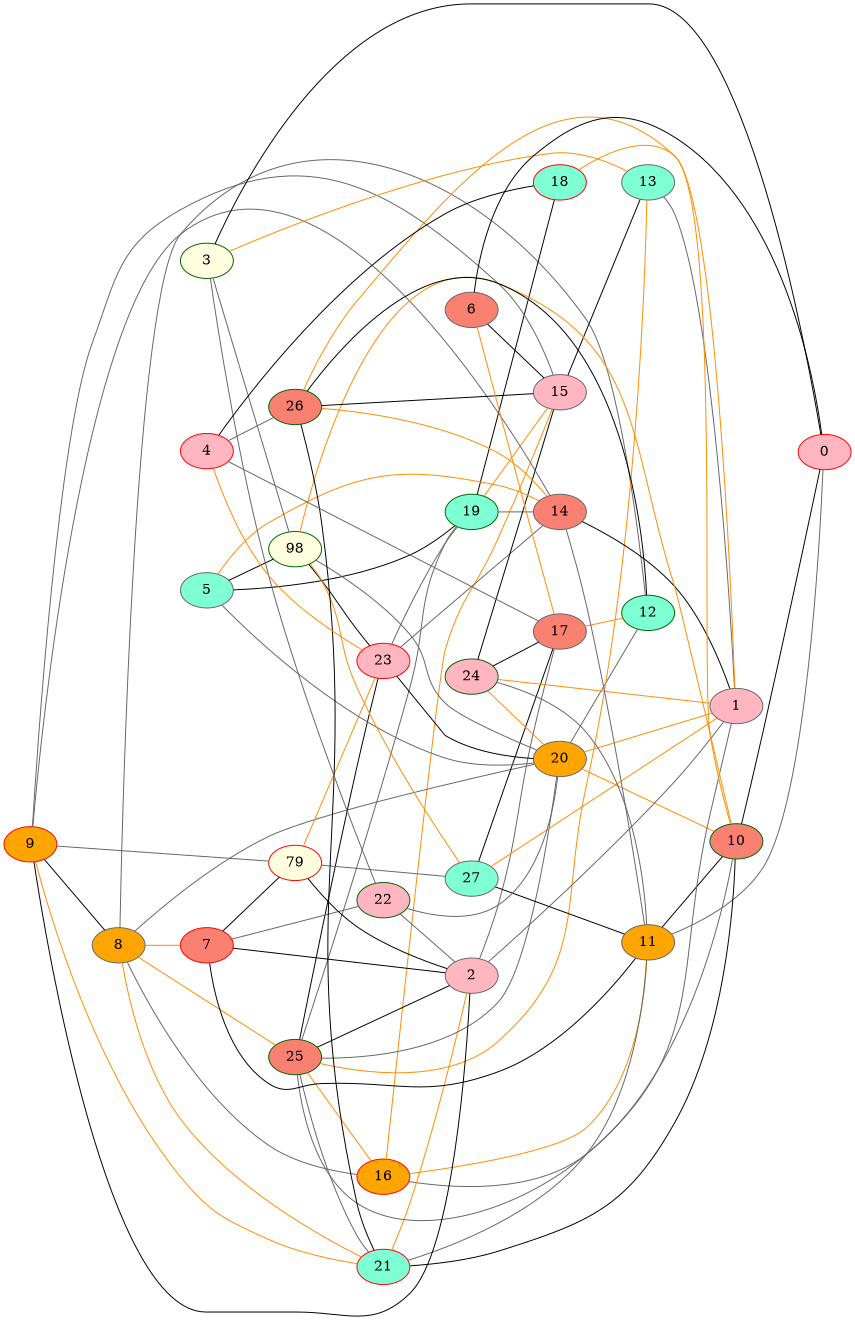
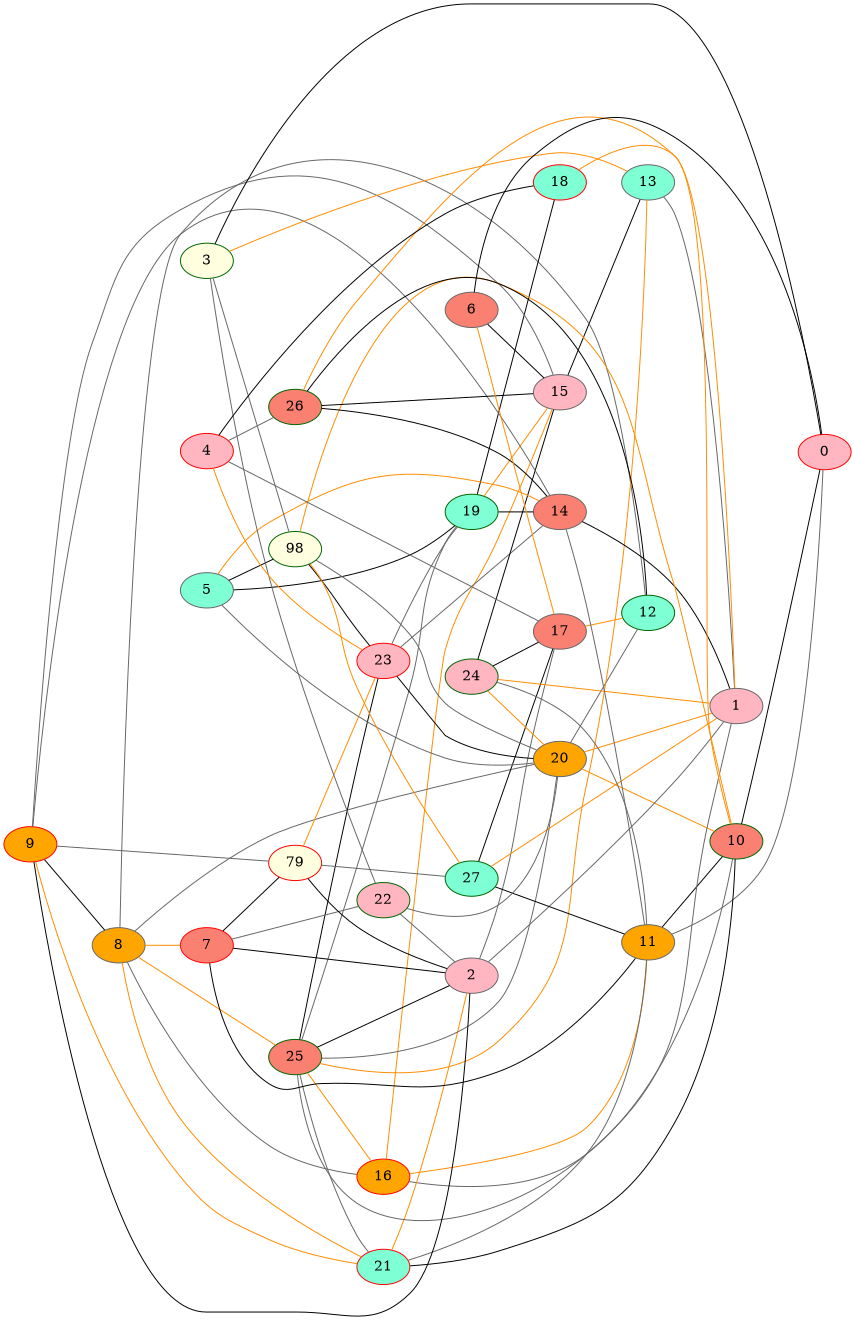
(444, 431) -> (444, 431)
(516, 512) -> (516, 512)
(331, 839) -> none
(472, 879) -> (472, 879)
